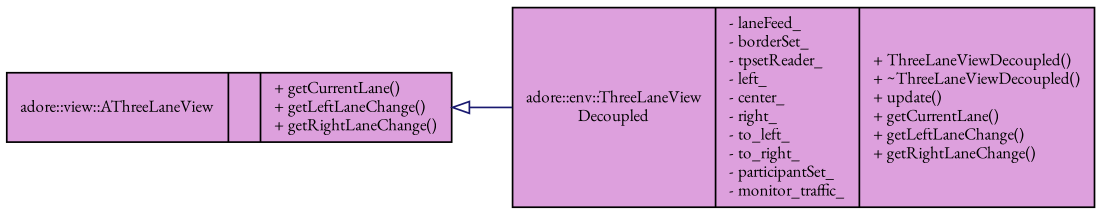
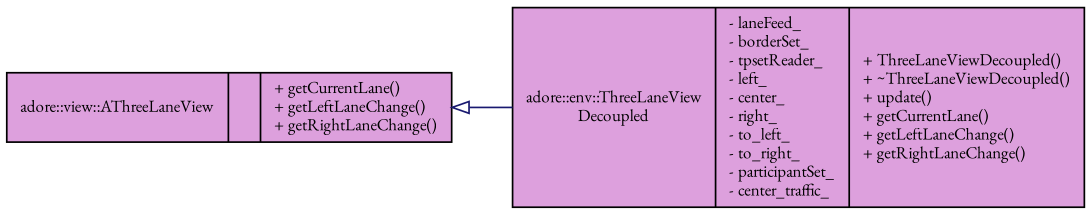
(787, 190) -> (780, 190)
